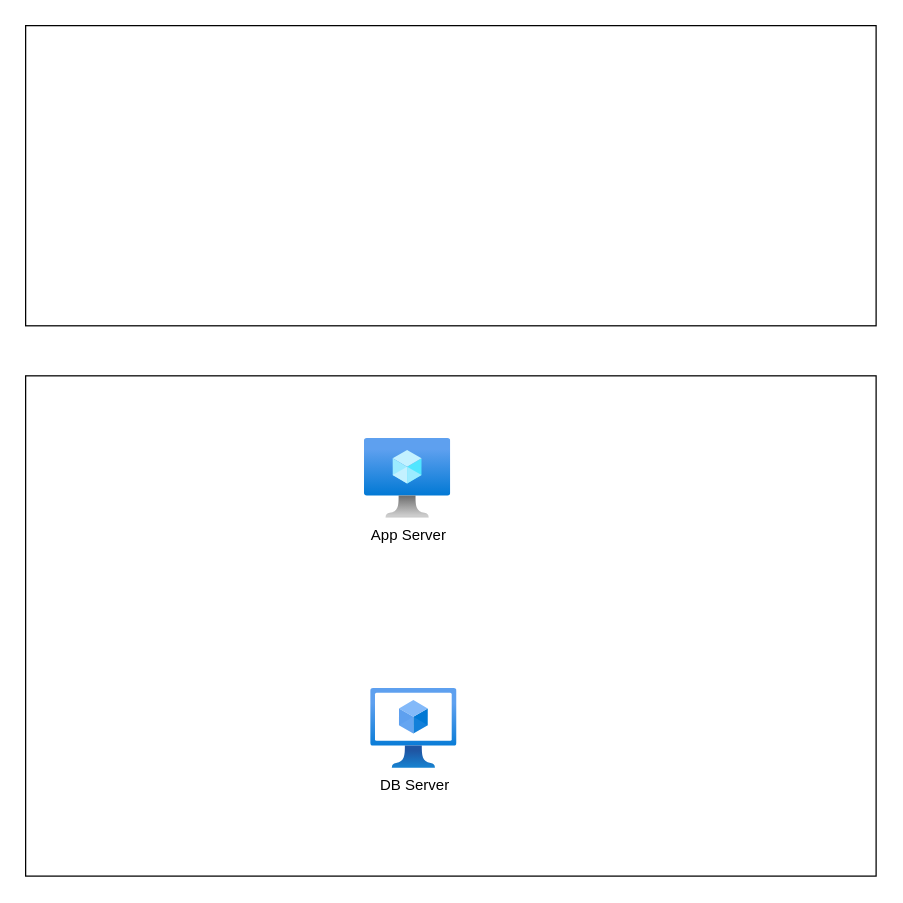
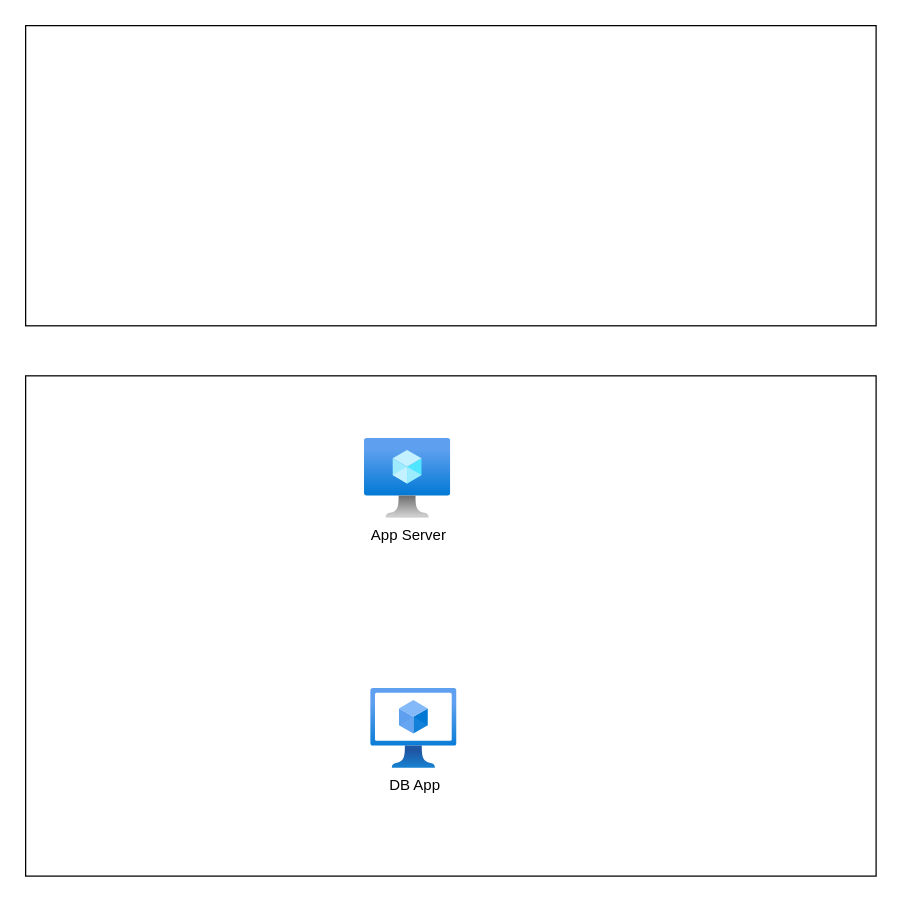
(415, 786) -> (415, 786)
